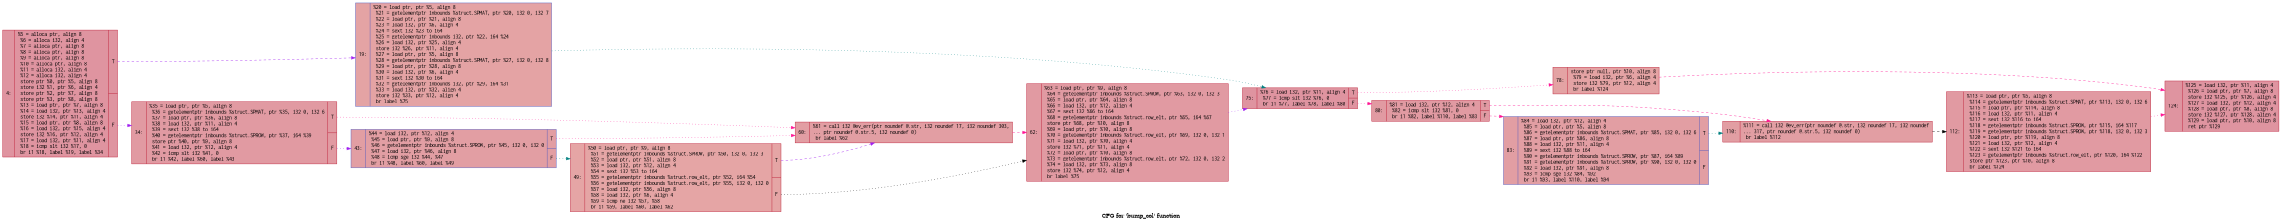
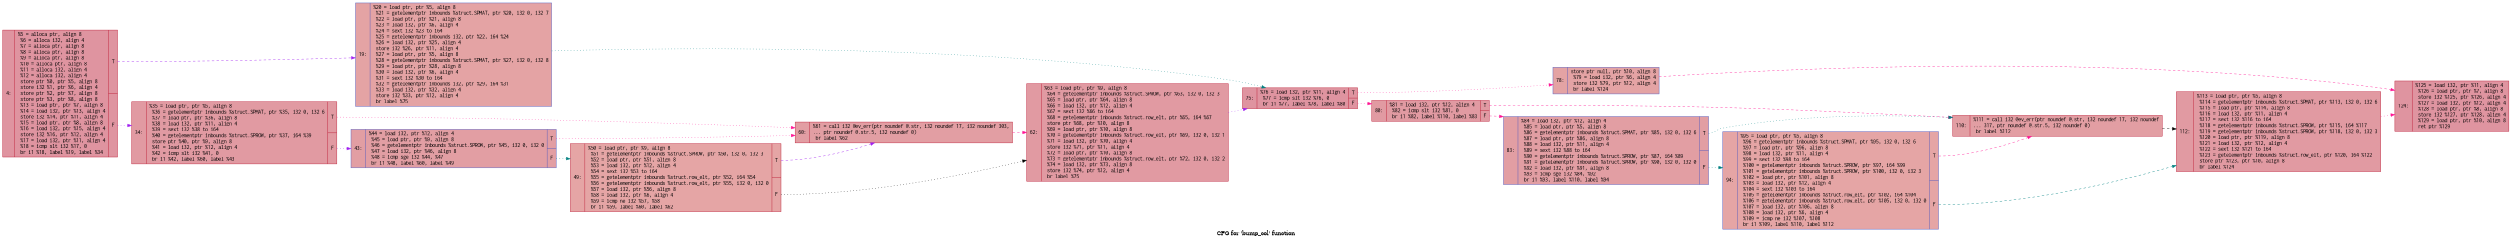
(1606, 81) -> (1606, 81)
none -> (1831, 180)
